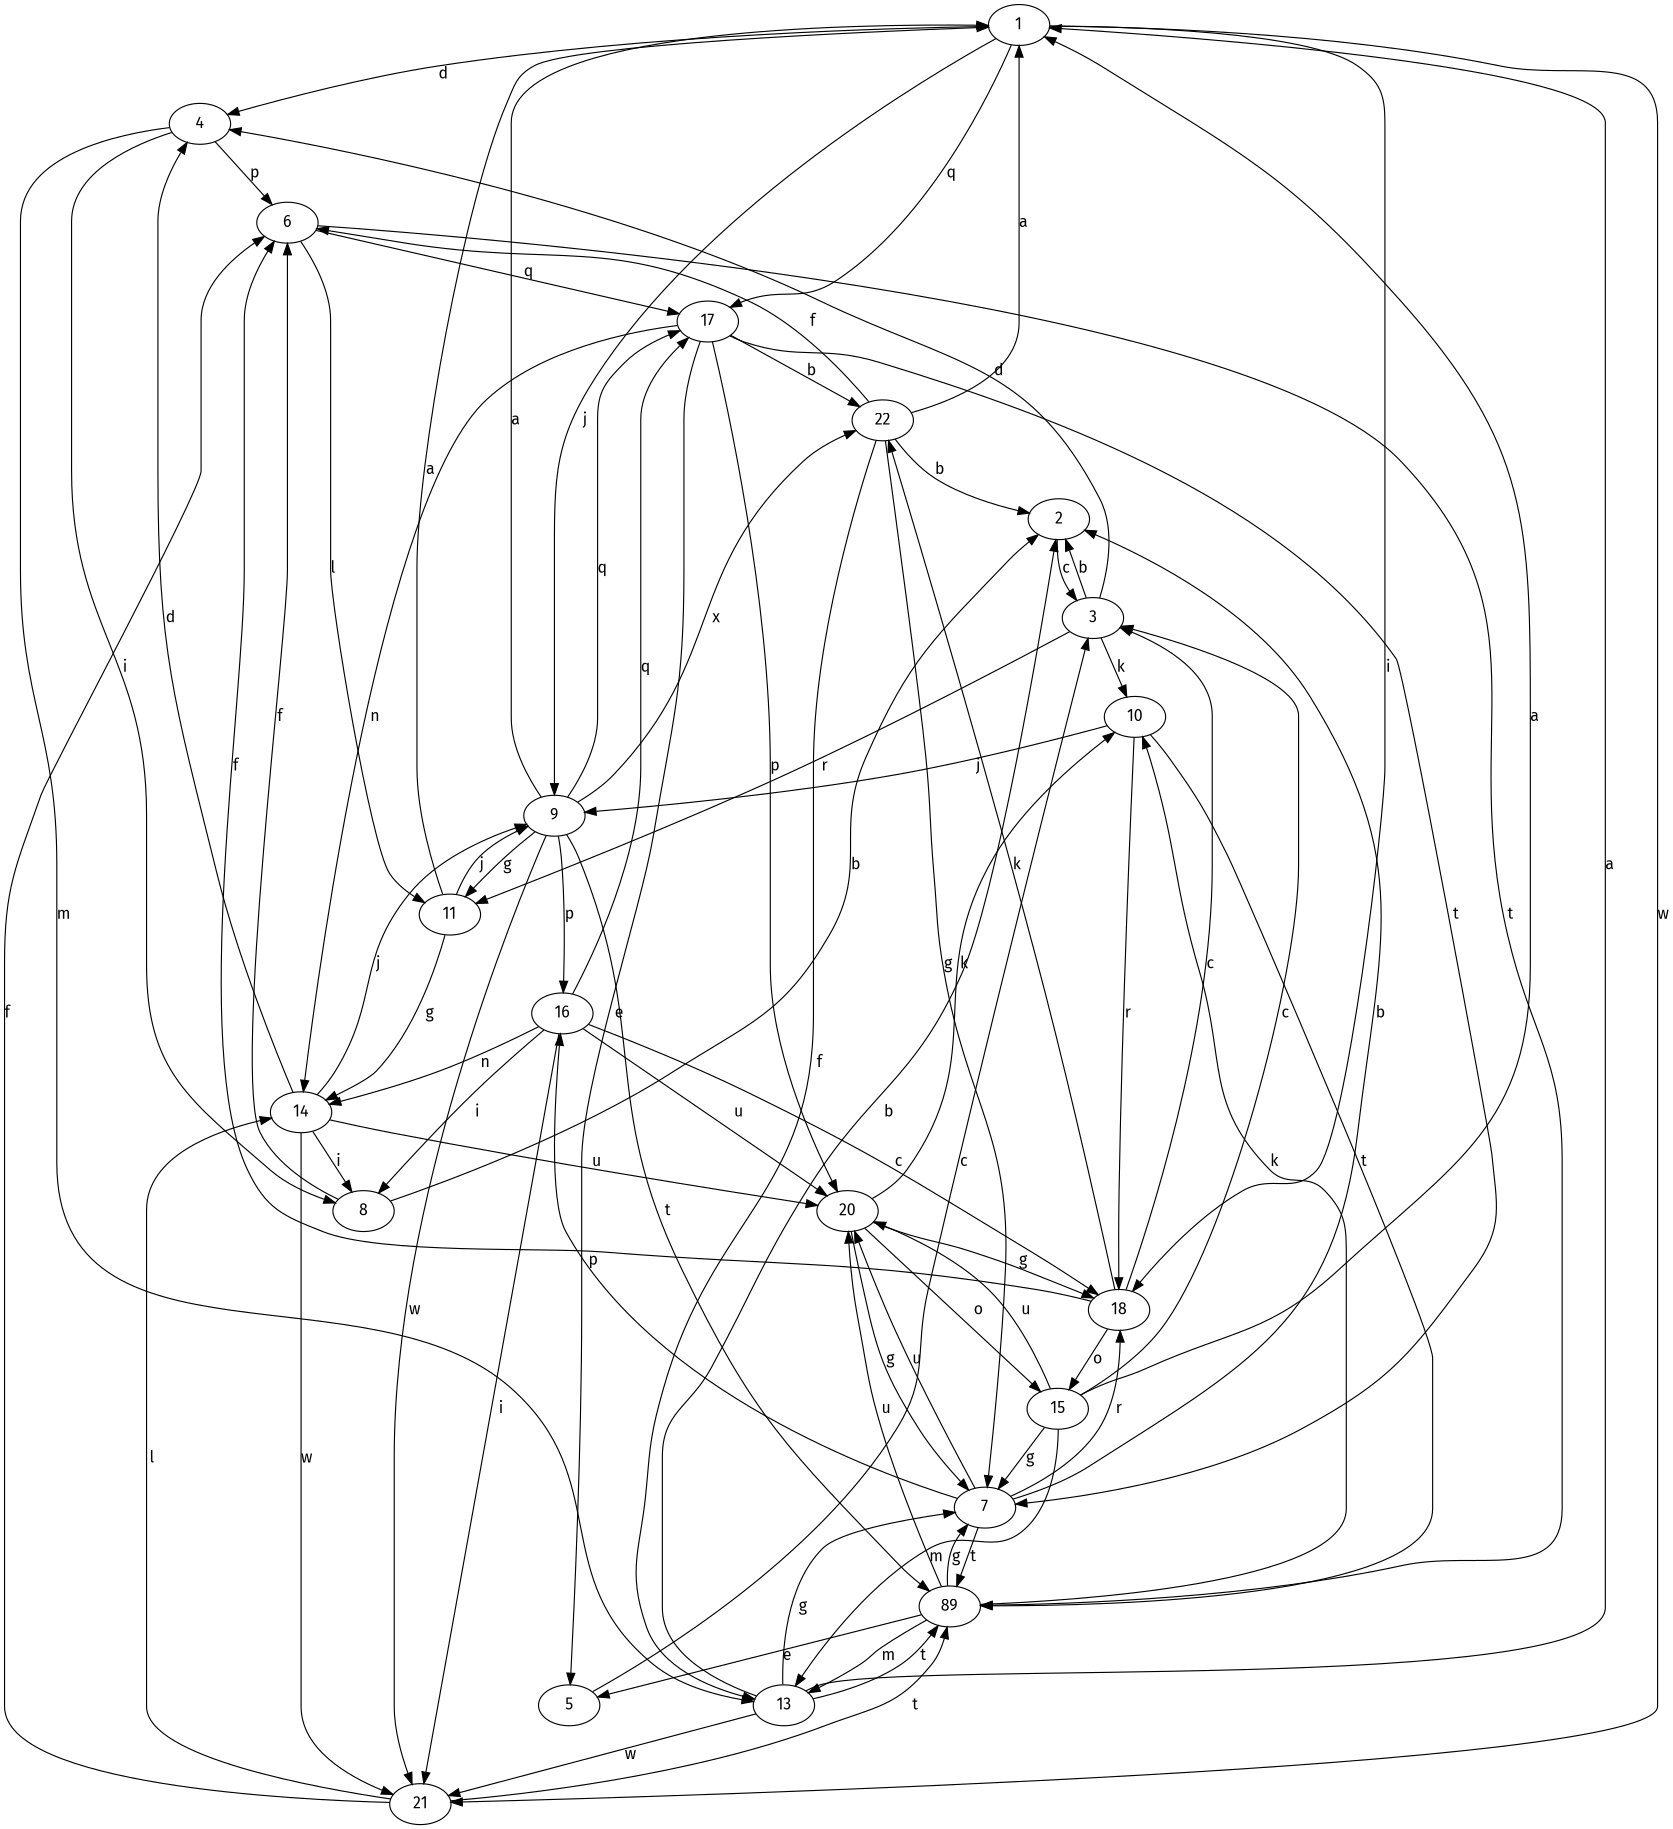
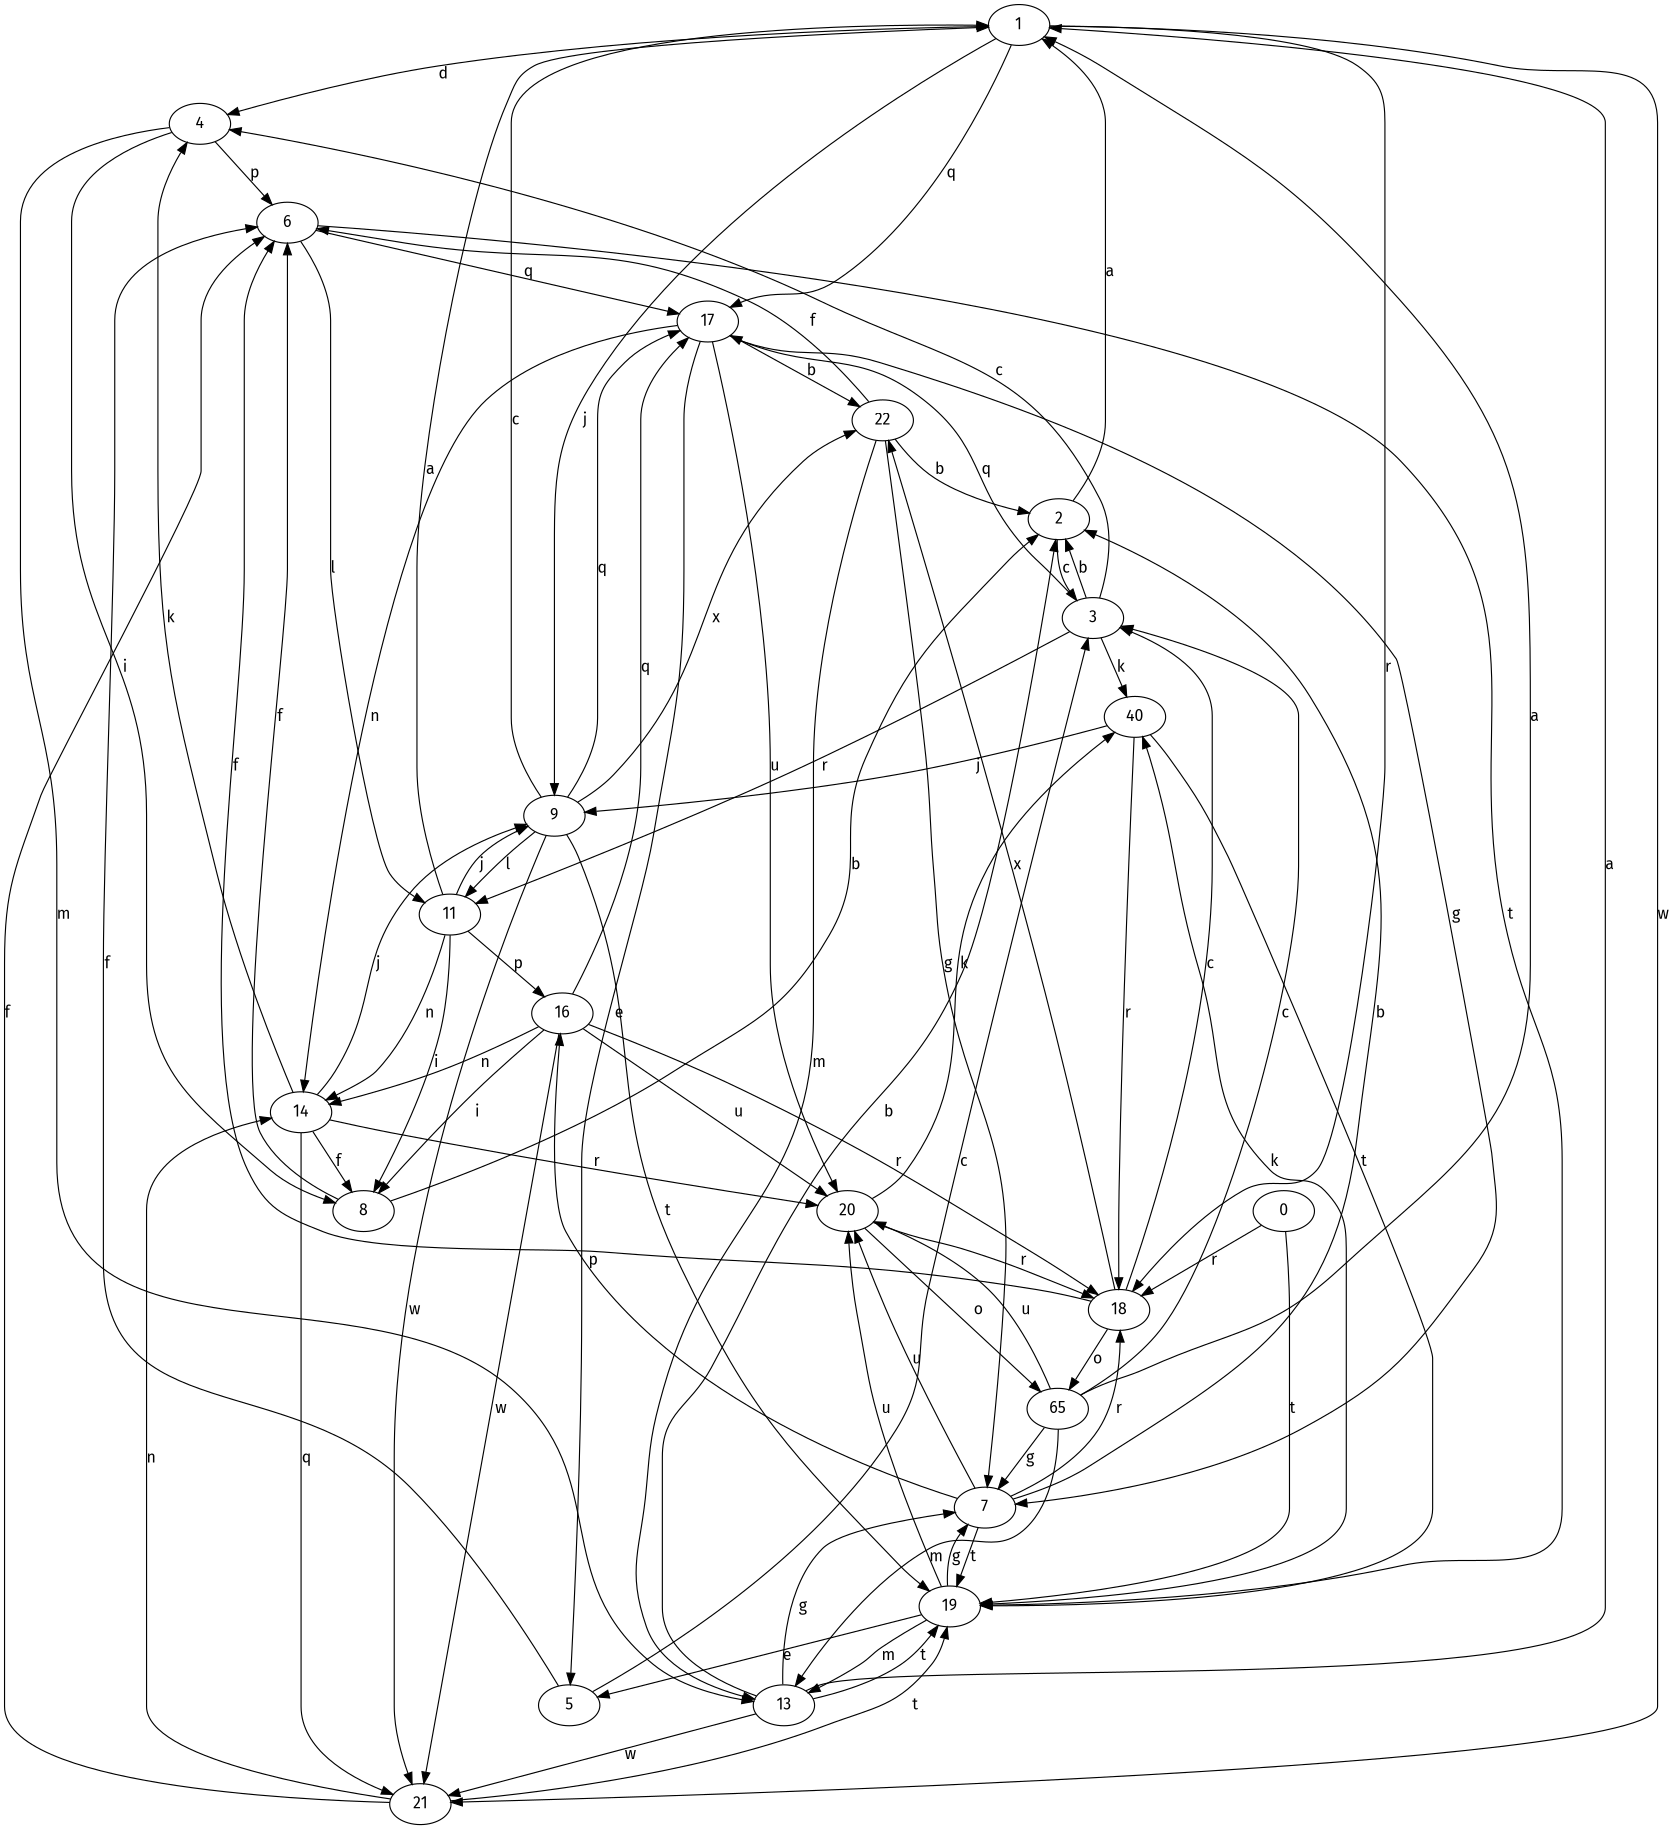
(1019, 265) -> (1105, 267)
(999, 371) -> (999, 371)
(516, 420) -> (516, 420)
none -> (946, 420)
(171, 618) -> (171, 618)
(1388, 667) -> (1388, 667)
(1135, 717) -> (1135, 717)
(775, 766) -> (775, 766)
(508, 865) -> (508, 865)
(1017, 865) -> (1017, 865)
(564, 908) -> (505, 963)
(1456, 915) -> (1456, 915)
(430, 1013) -> (430, 1013)
none -> (103, 1032)
none -> (431, 1063)
(820, 1063) -> (820, 1063)
(339, 1162) -> (339, 1162)
(597, 1162) -> (597, 1162)
(899, 1162) -> (899, 1162)
none -> (1284, 1211)
(1024, 1261) -> (1024, 1261)
(885, 1366) -> none
(501, 1409) -> (501, 1409)
(1058, 1409) -> (1058, 1409)
(152, 1458) -> (152, 1458)
(307, 1458) -> (307, 1458)
(950, 1606) -> (950, 1606)
